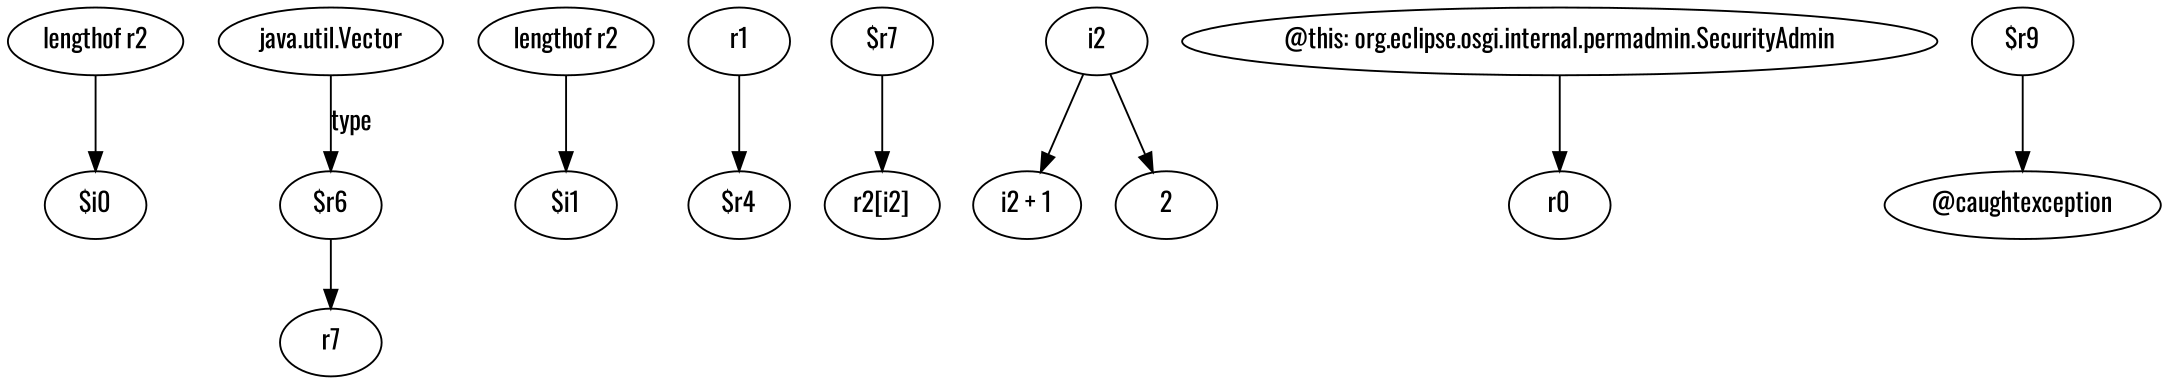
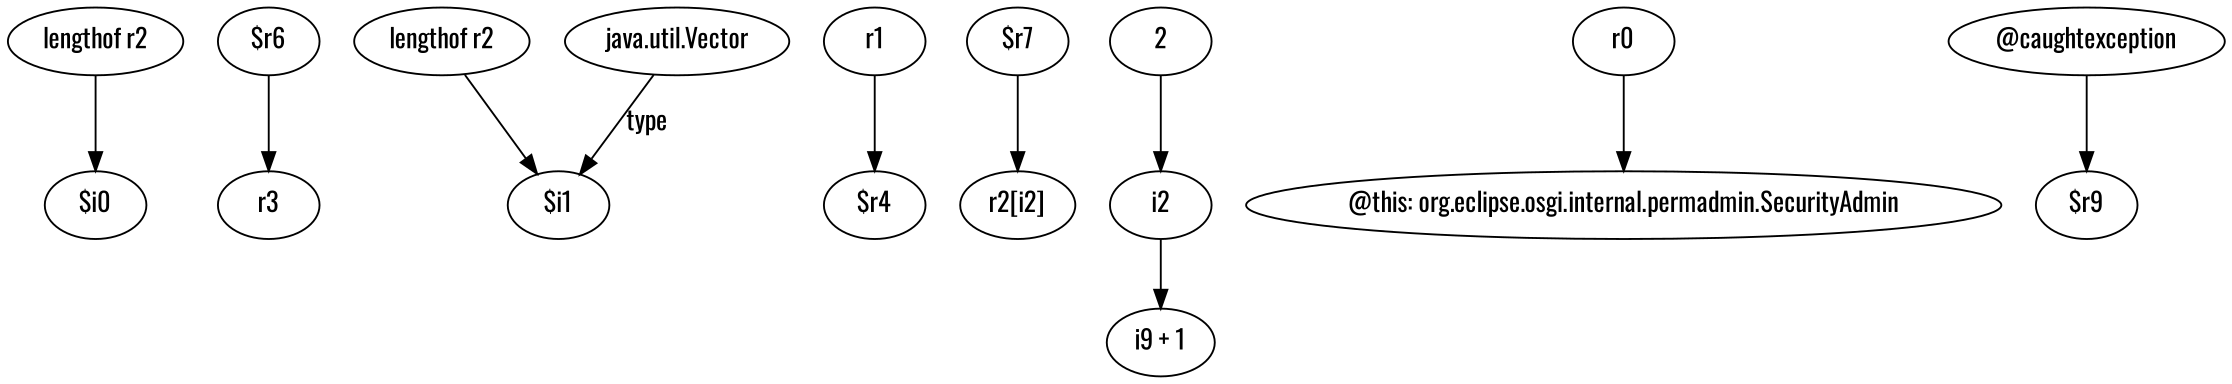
(331, 114) -> (623, 117)
(1128, 114) -> (1161, 114)
(1560, 114) -> (1624, 114)
(2023, 114) -> (2087, 114)
(1027, 205) -> (1161, 343)
(331, 343) -> (269, 205)
